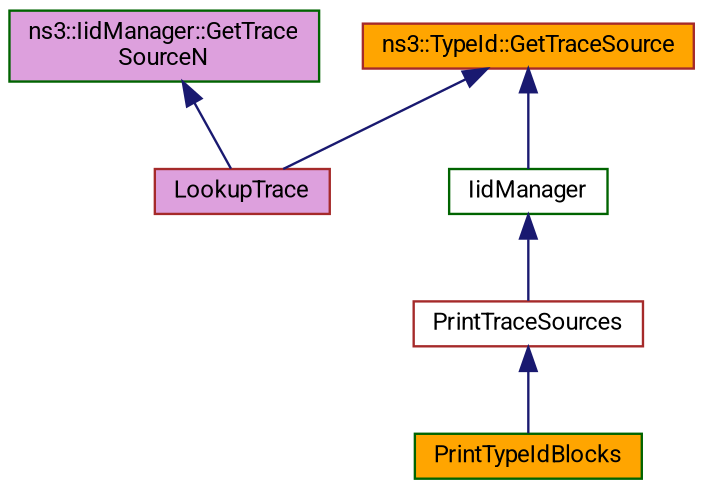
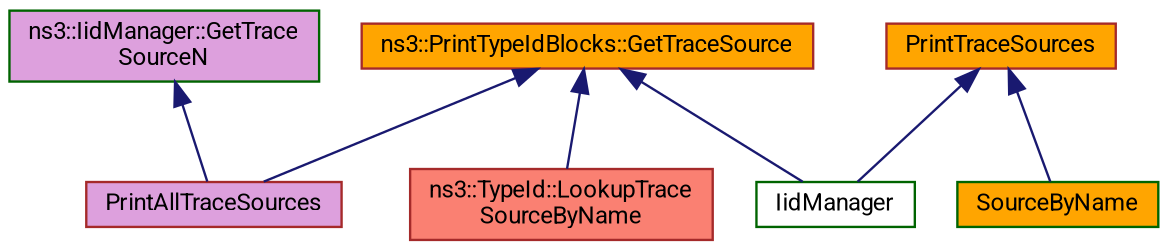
(528, 46) -> (587, 46)
(242, 191) -> (214, 204)
none -> (561, 204)
(528, 270) -> (909, 134)
(528, 324) -> (1001, 46)
(528, 456) -> (1058, 204)
